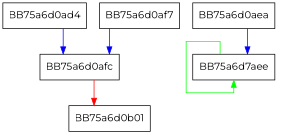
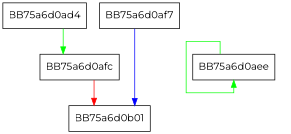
(234, 16) -> none
(63, 38) -> (63, 38)
(109, 38) -> (135, 64)
(234, 67) -> (234, 67)
